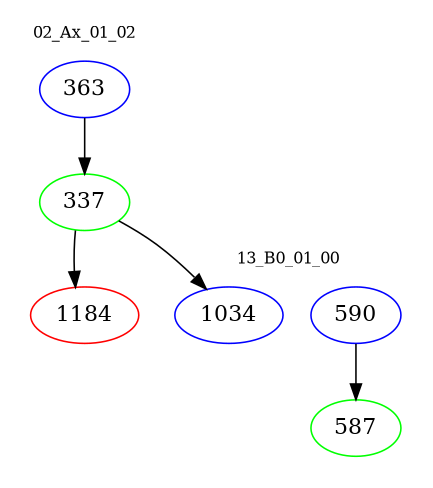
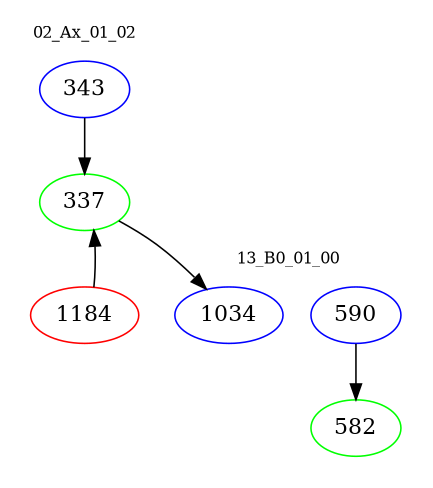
(85, 89) -> (85, 89)
(74, 251) -> (95, 267)
(356, 428) -> (356, 428)
